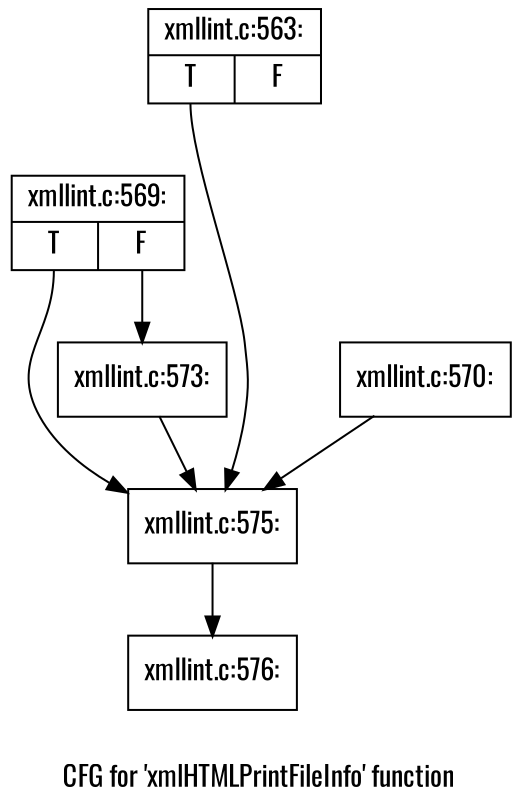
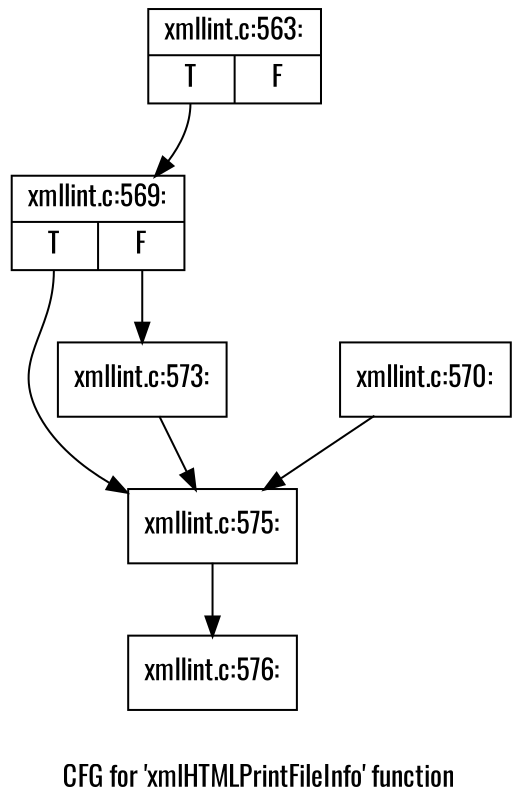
(233, 286) -> (184, 134)
